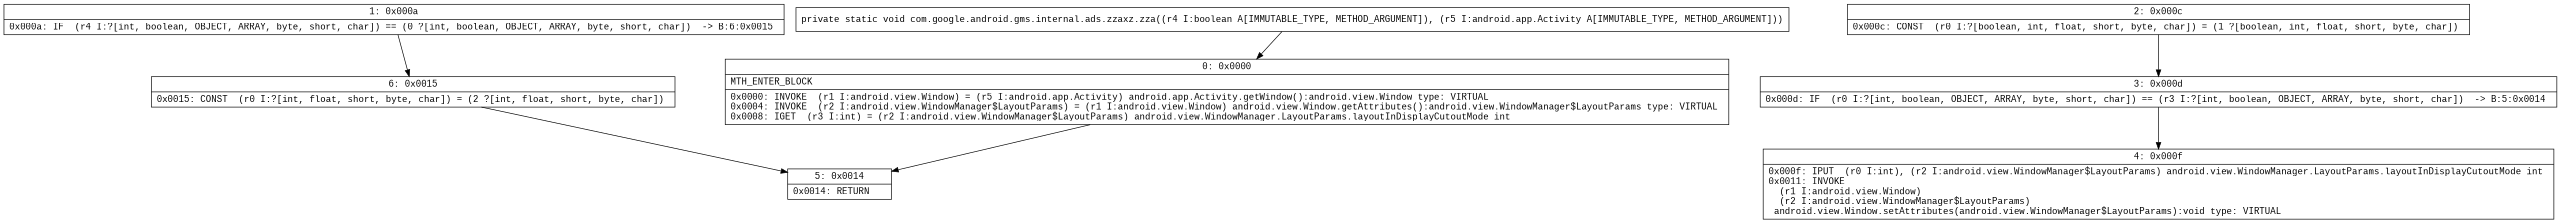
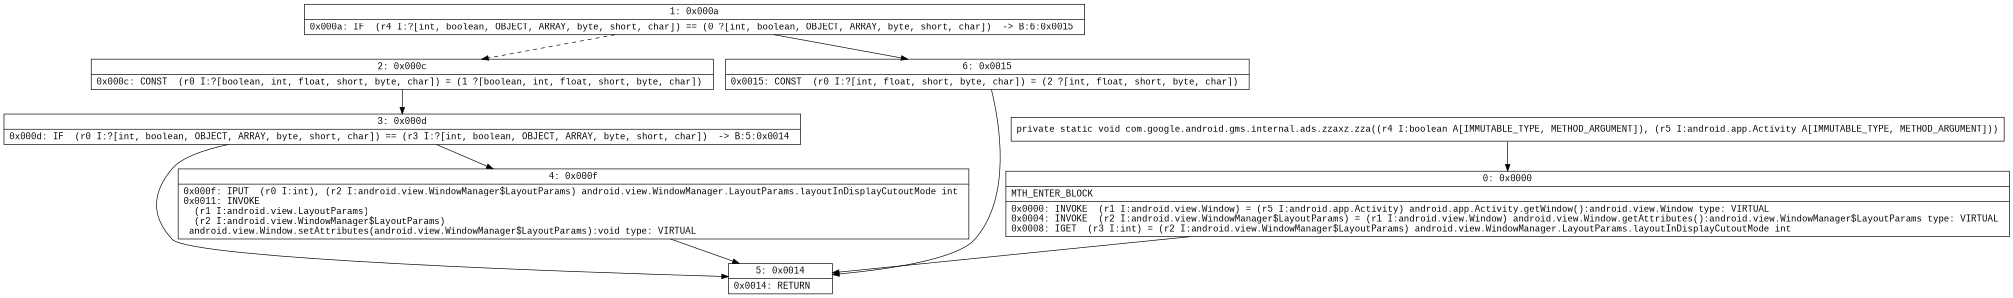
none -> (552, 46)
(1845, 191) -> (276, 211)
none -> (702, 250)
none -> (376, 262)
